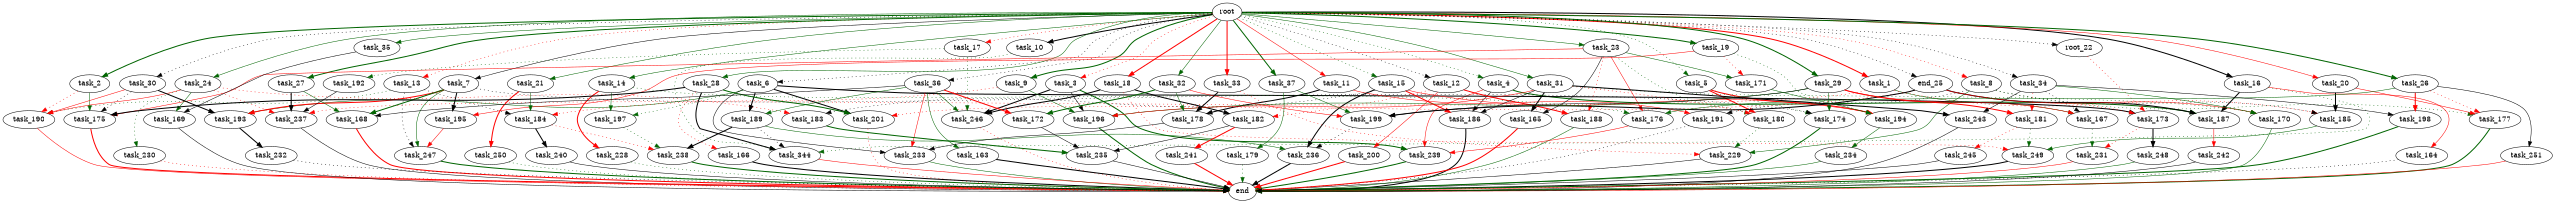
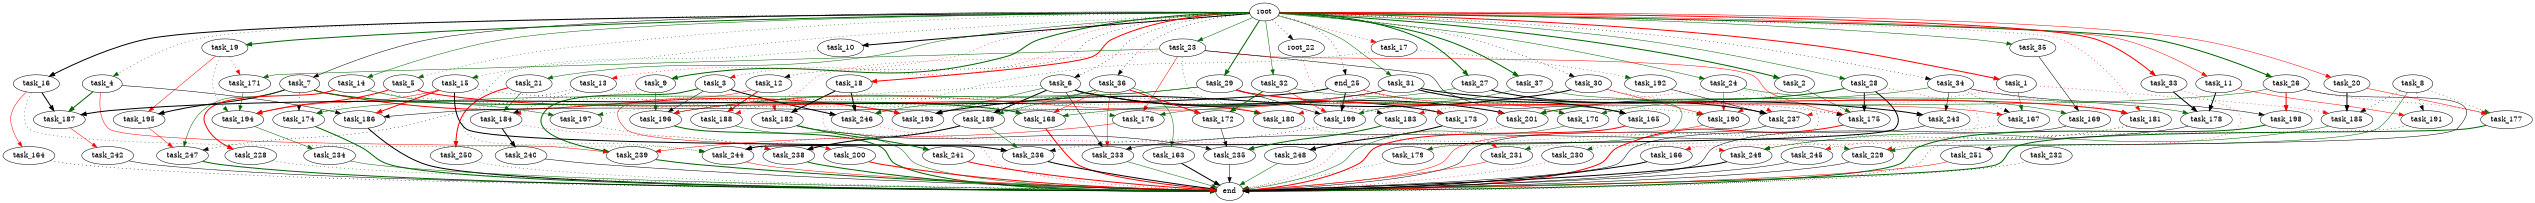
(1605, 21) -> (1722, 21)
(774, 93) -> (1078, 101)
(1225, 132) -> (860, 137)
(249, 136) -> none
(795, 156) -> (728, 156)
